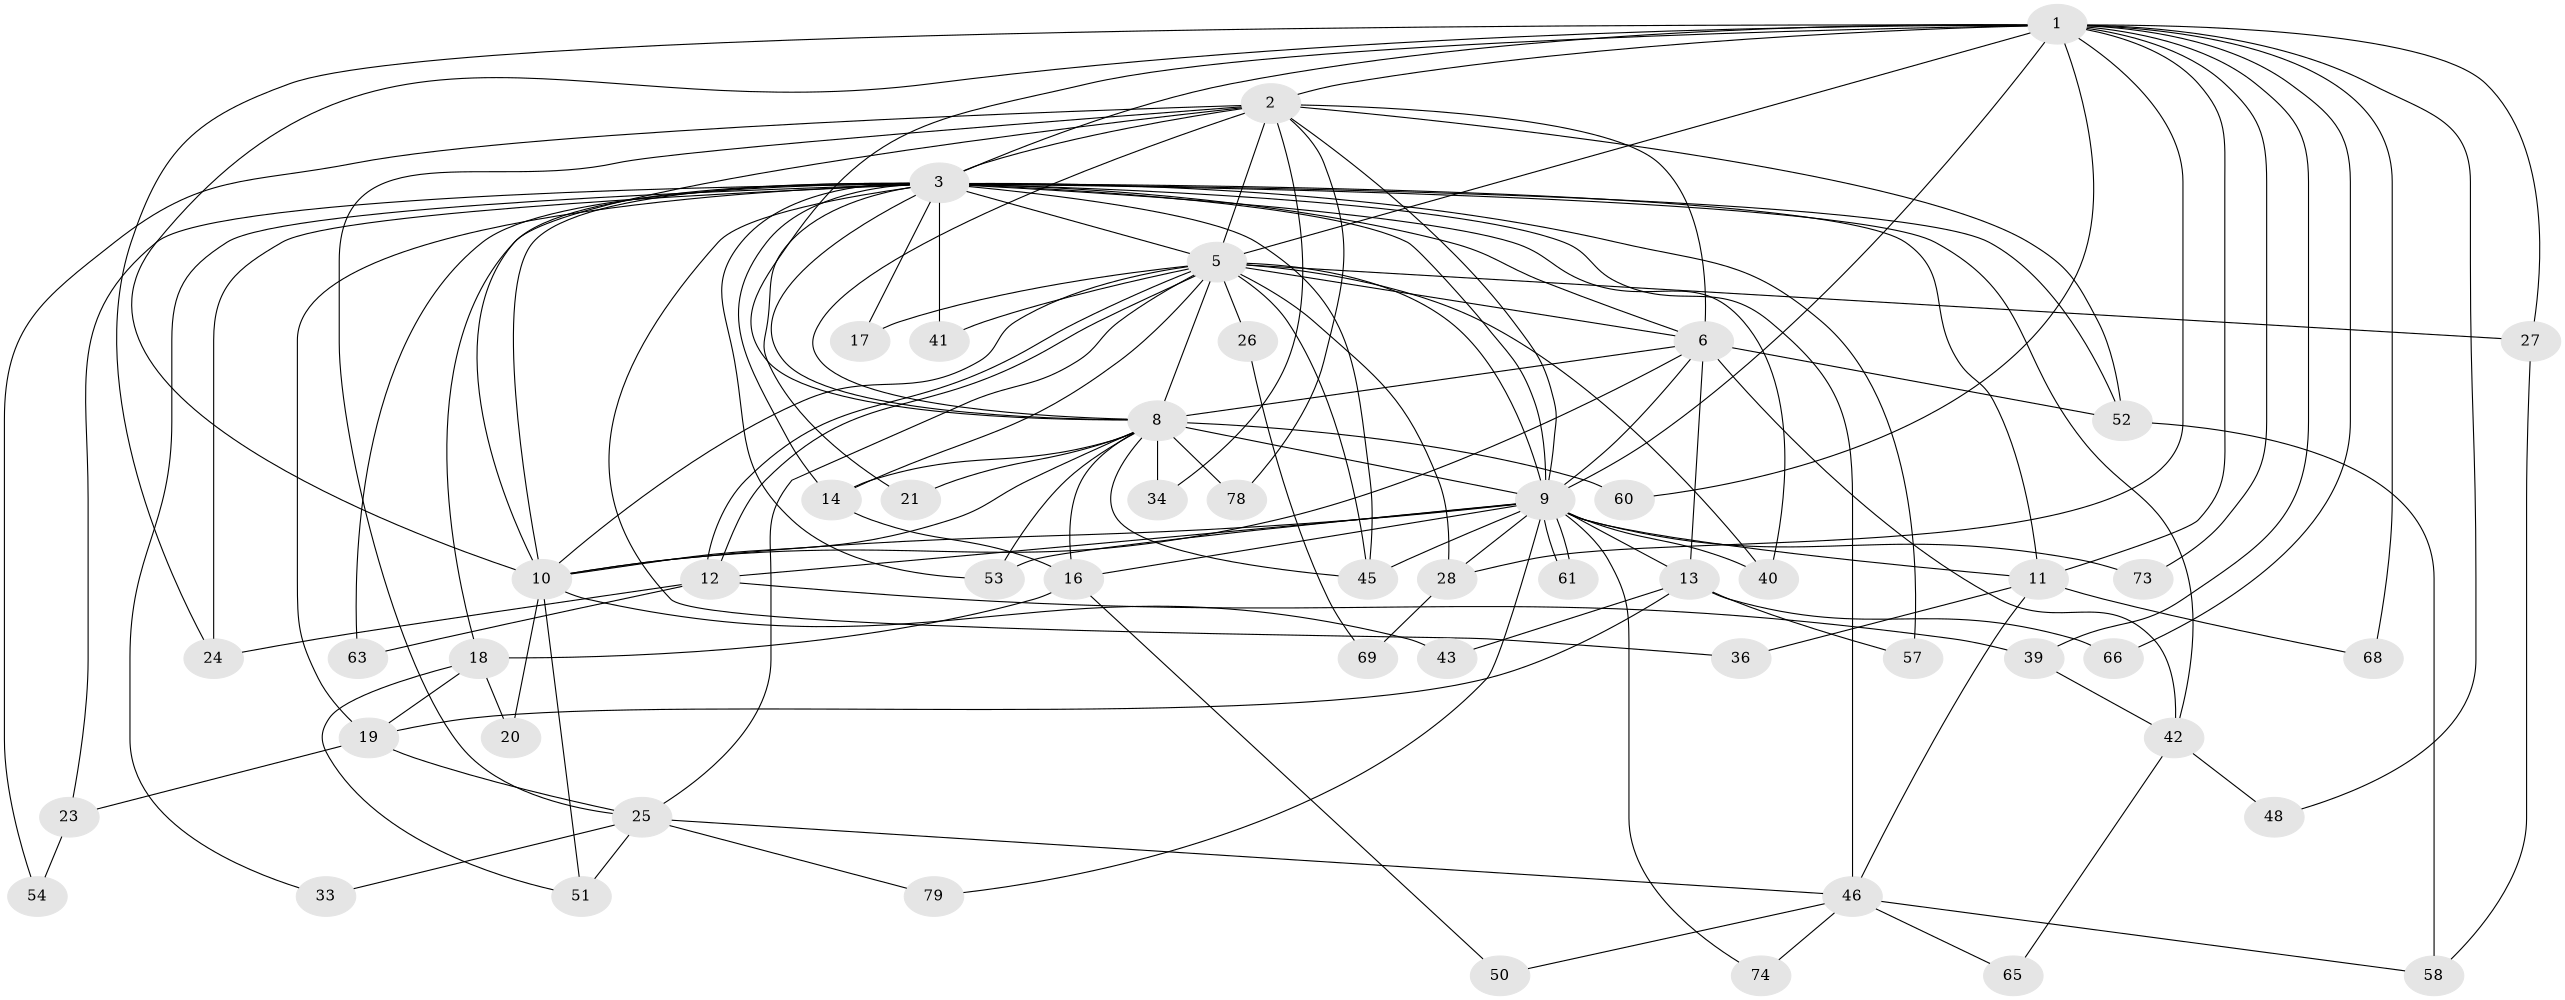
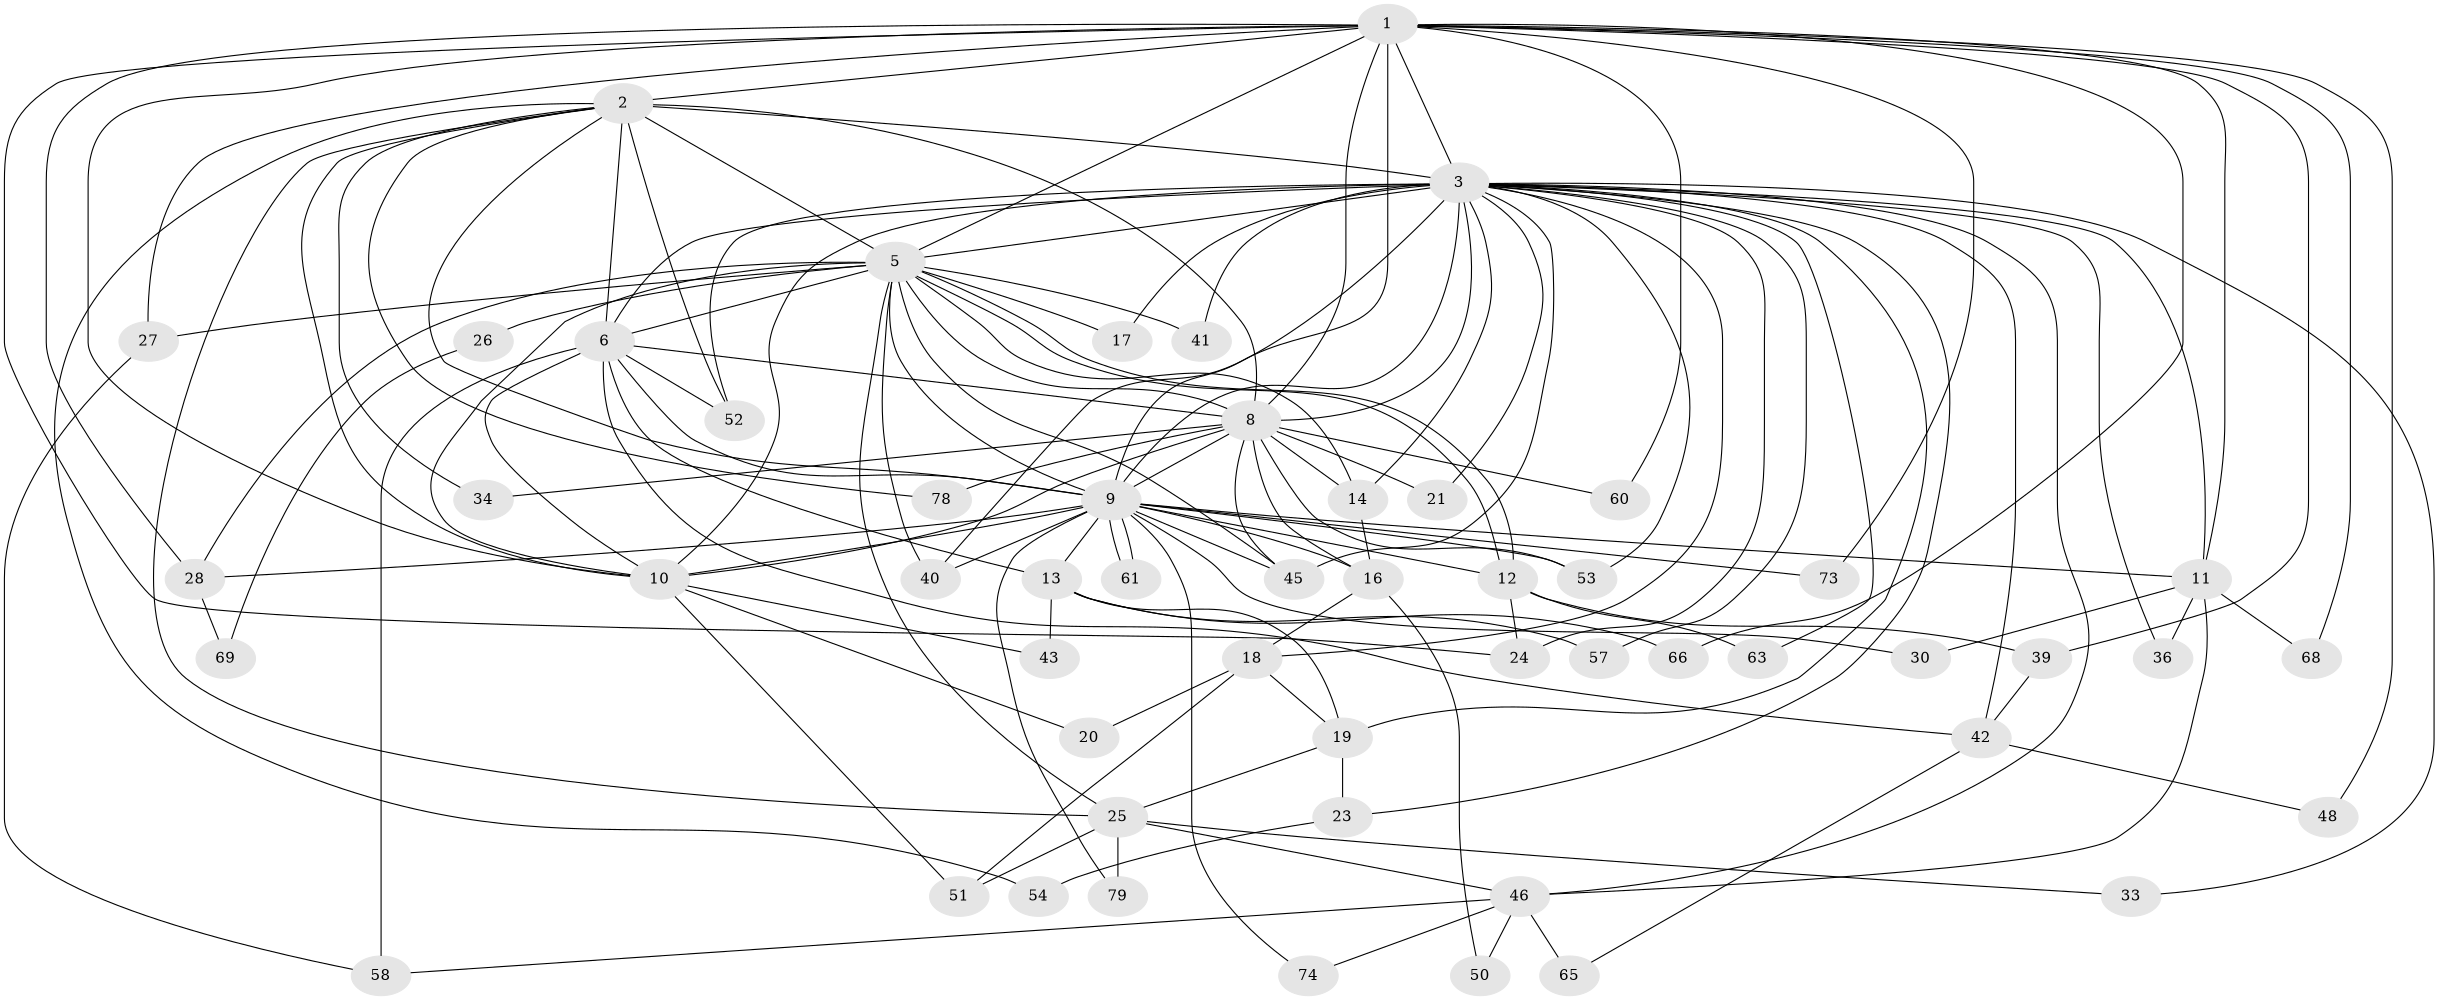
(2434, 592) -> (381, 595)
none -> (1921, 659)
